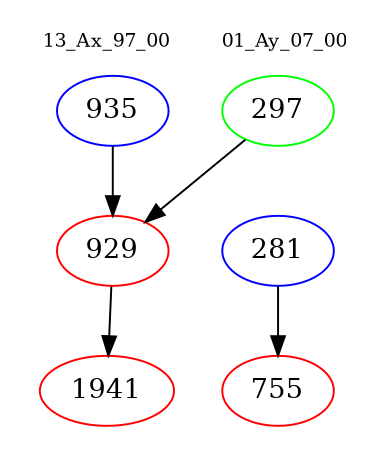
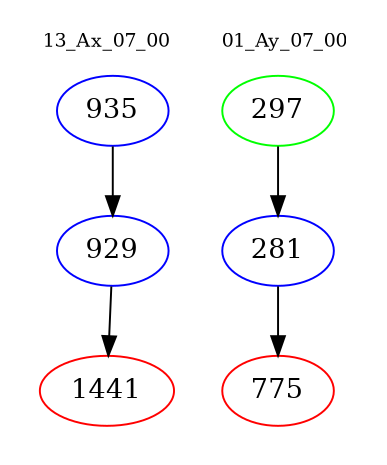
(107, 42) -> (107, 42)
(218, 162) -> (278, 171)
(113, 251) -> (113, 251)
(107, 391) -> (107, 391)
(278, 391) -> (278, 391)
